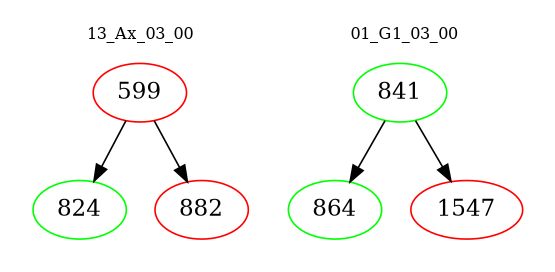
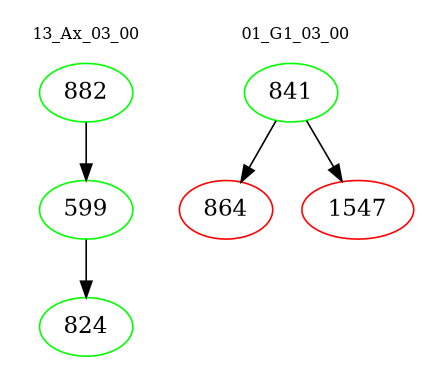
(140, 93) -> (86, 210)
(167, 144) -> (86, 143)
(202, 210) -> (86, 93)
(335, 210) -> (226, 210)
